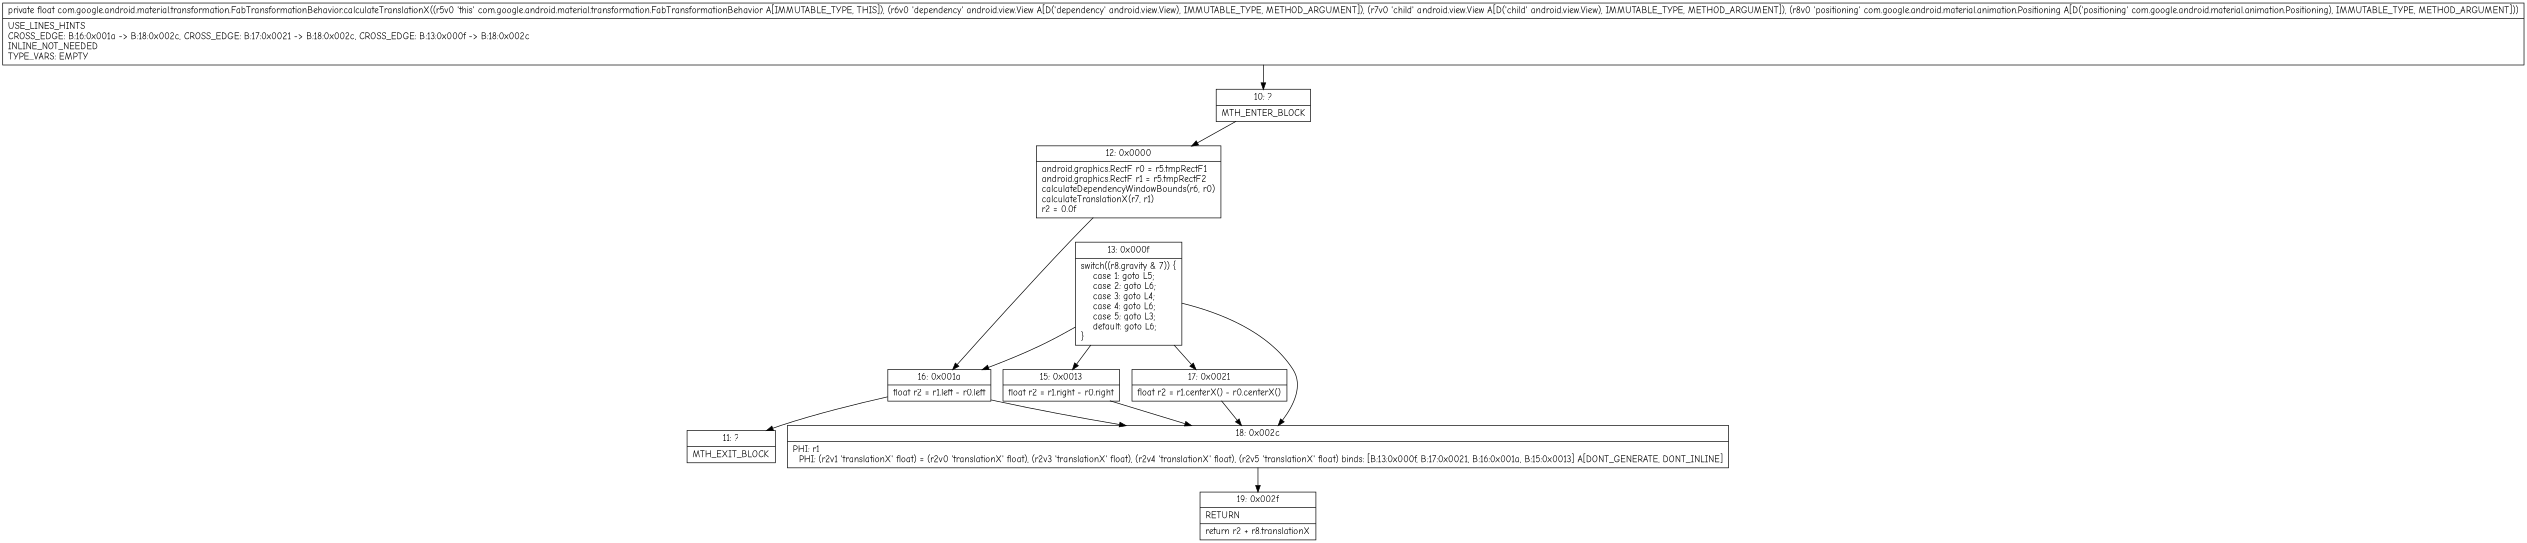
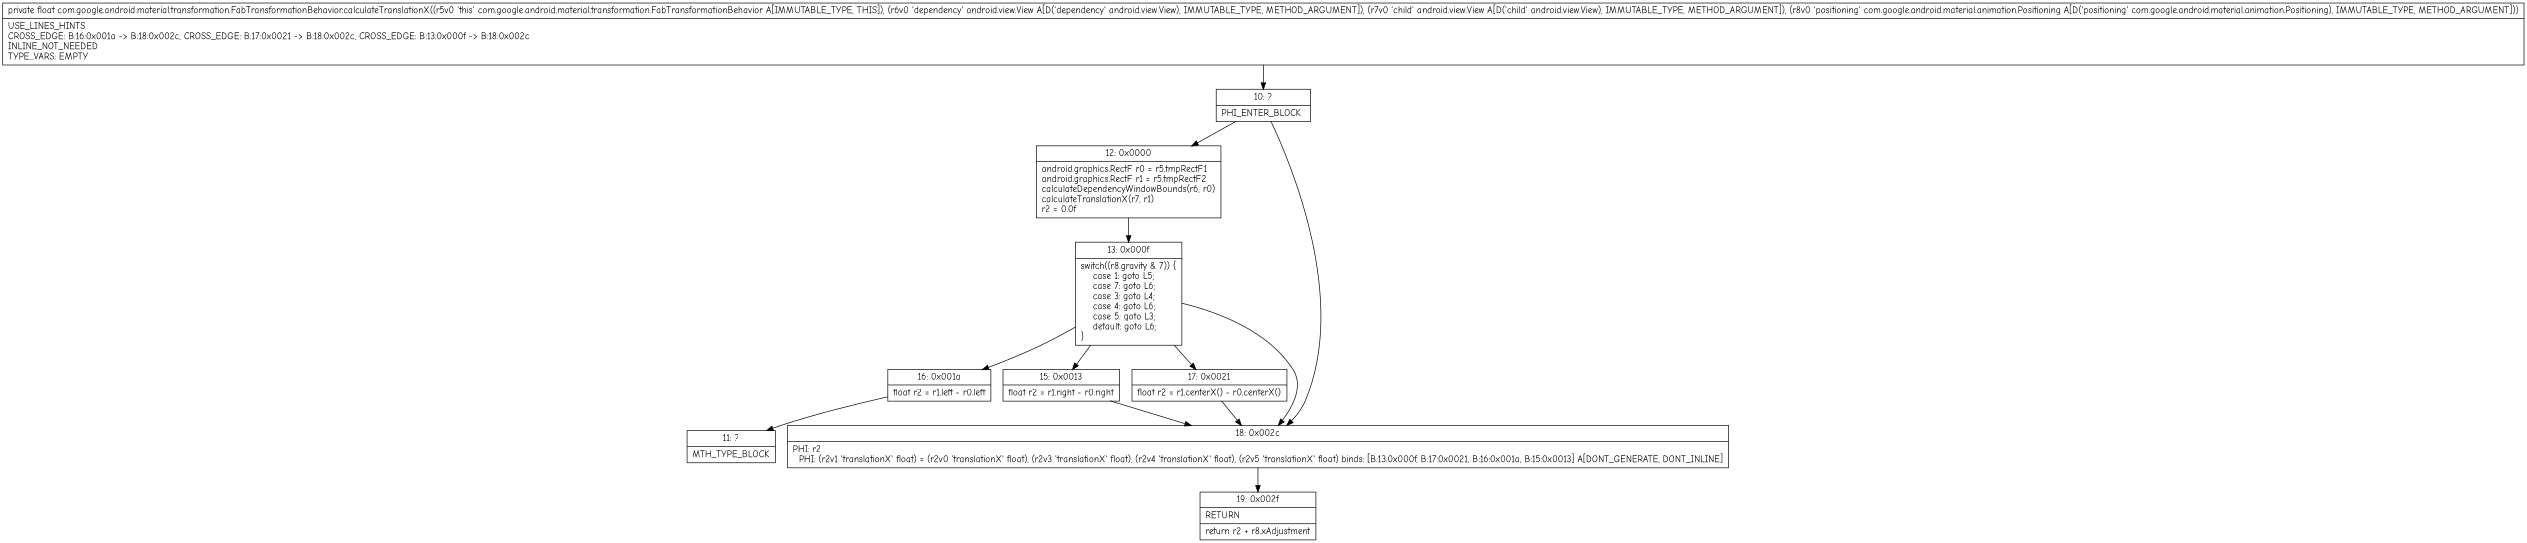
(1263, 113) -> (1261, 113)
(1119, 286) -> (1119, 286)
(1024, 290) -> (1129, 227)
(1055, 413) -> (1317, 270)
(808, 449) -> (809, 449)
(731, 454) -> (731, 454)
(1258, 531) -> (1258, 531)
